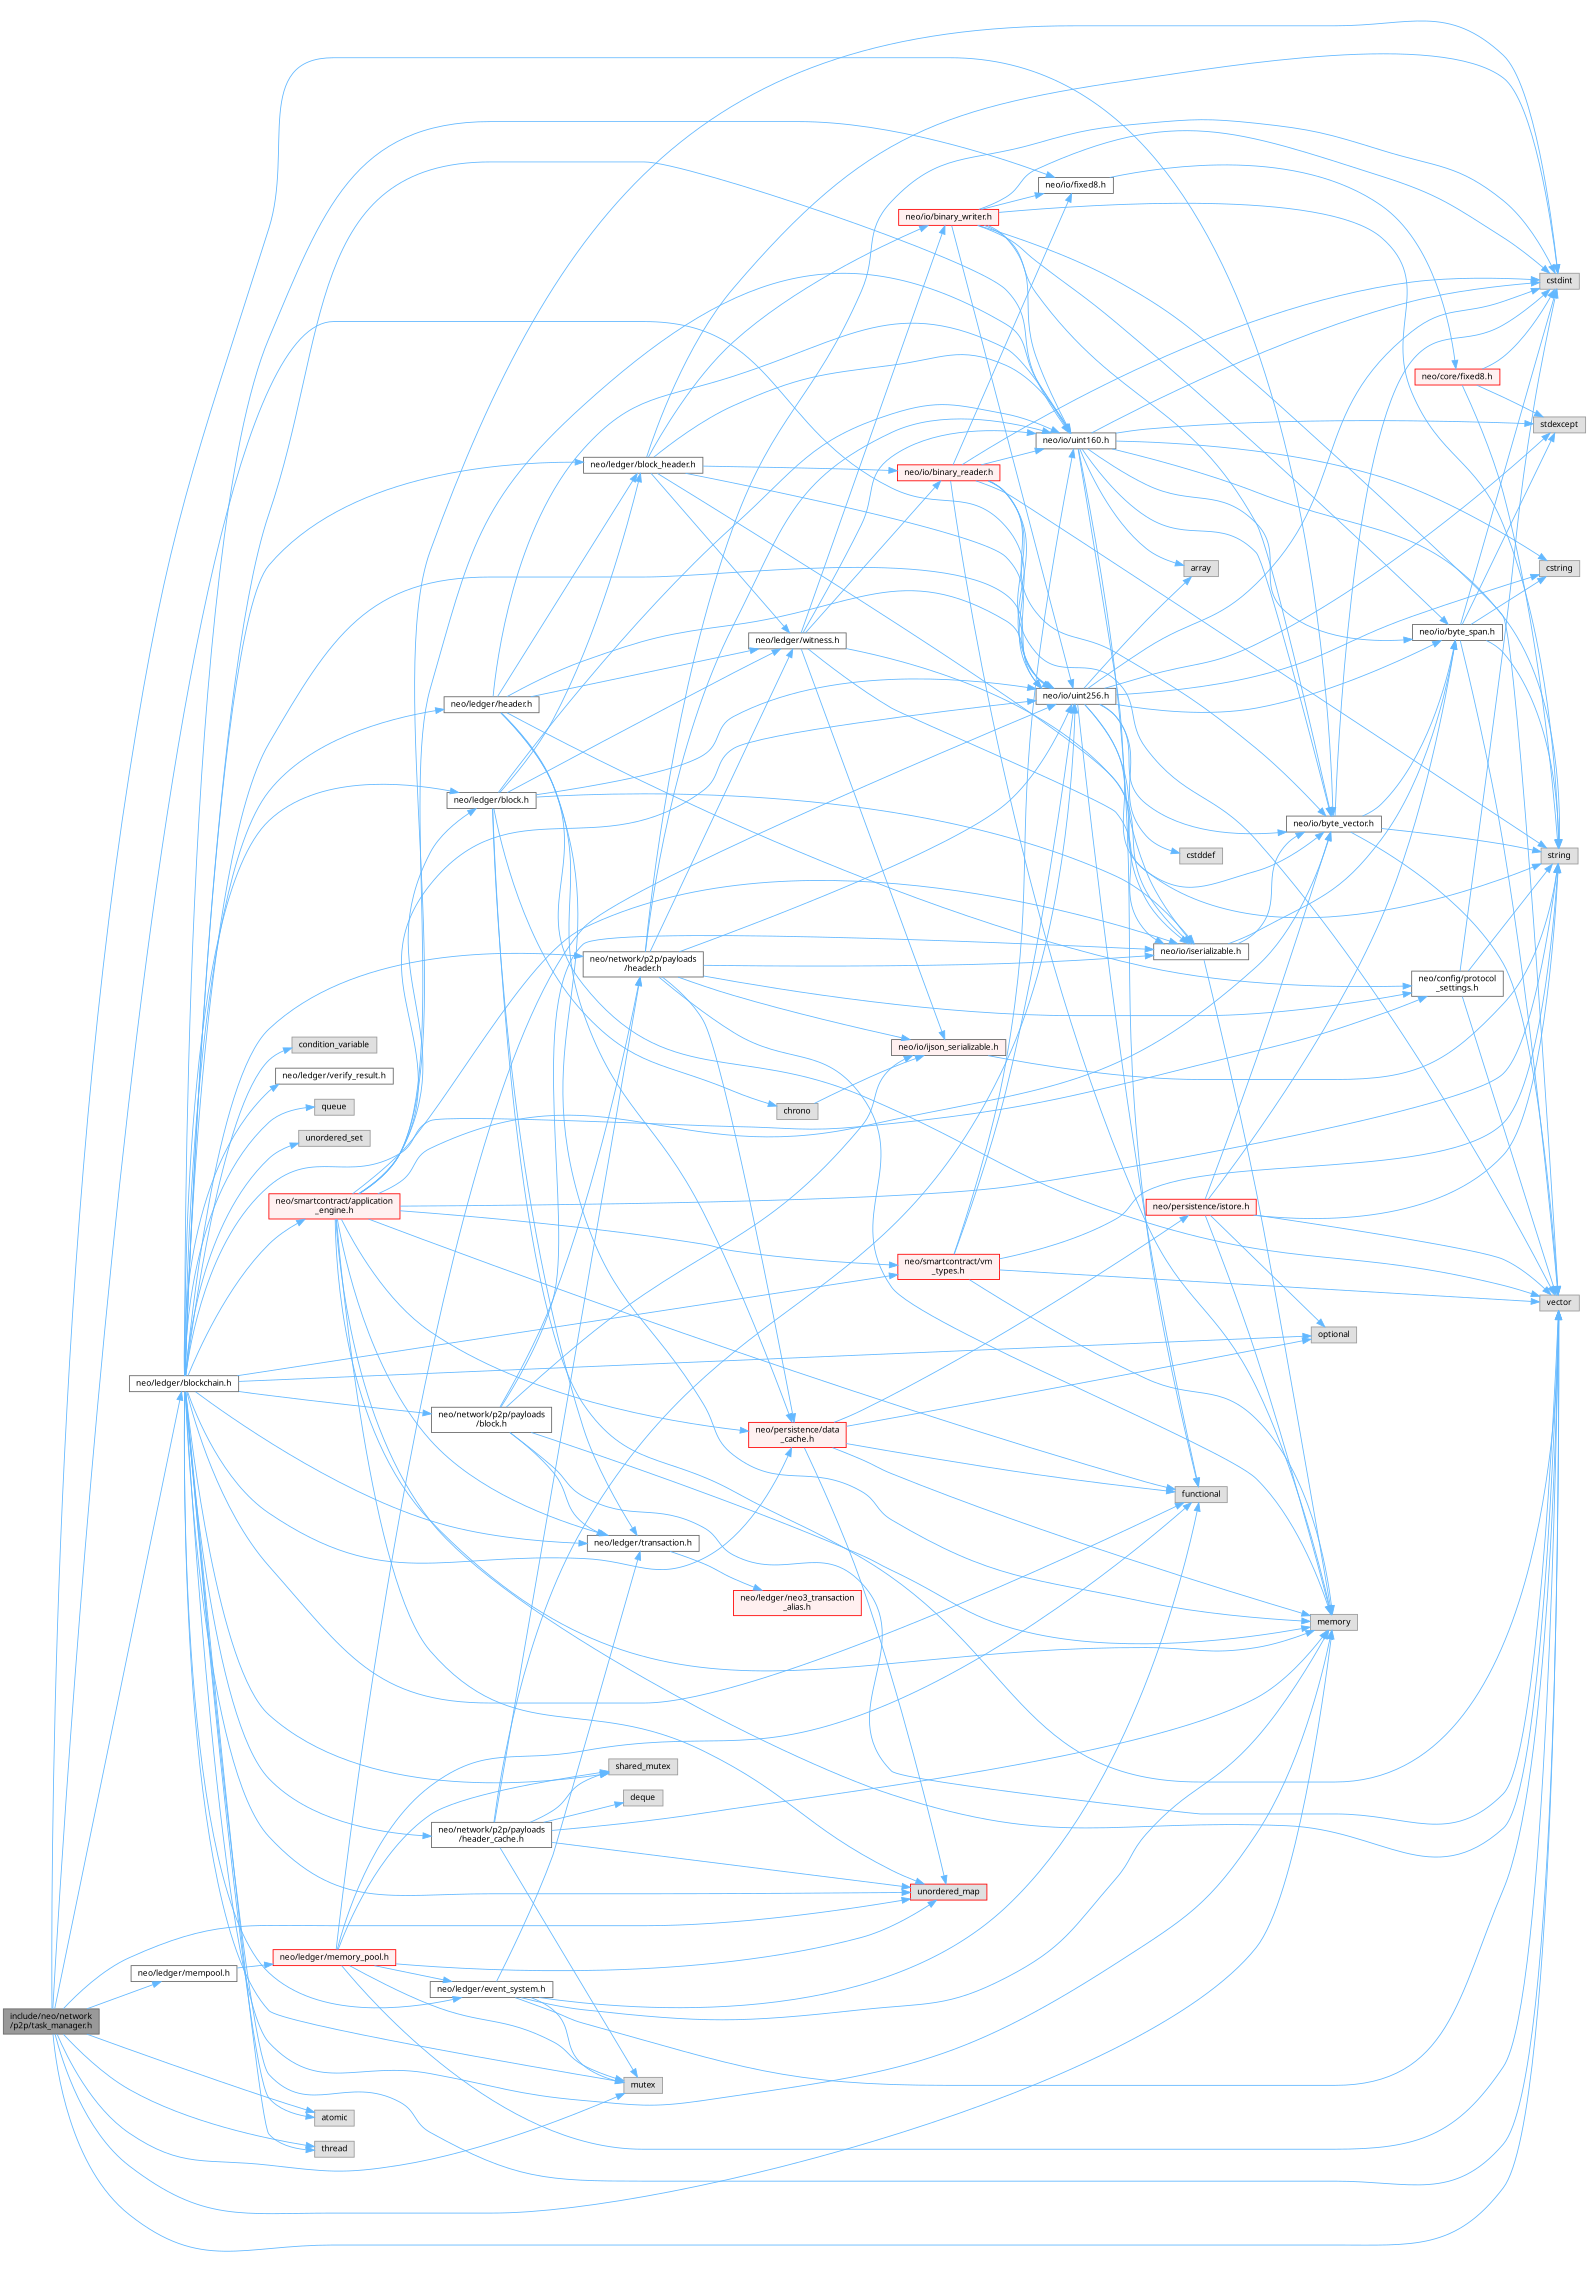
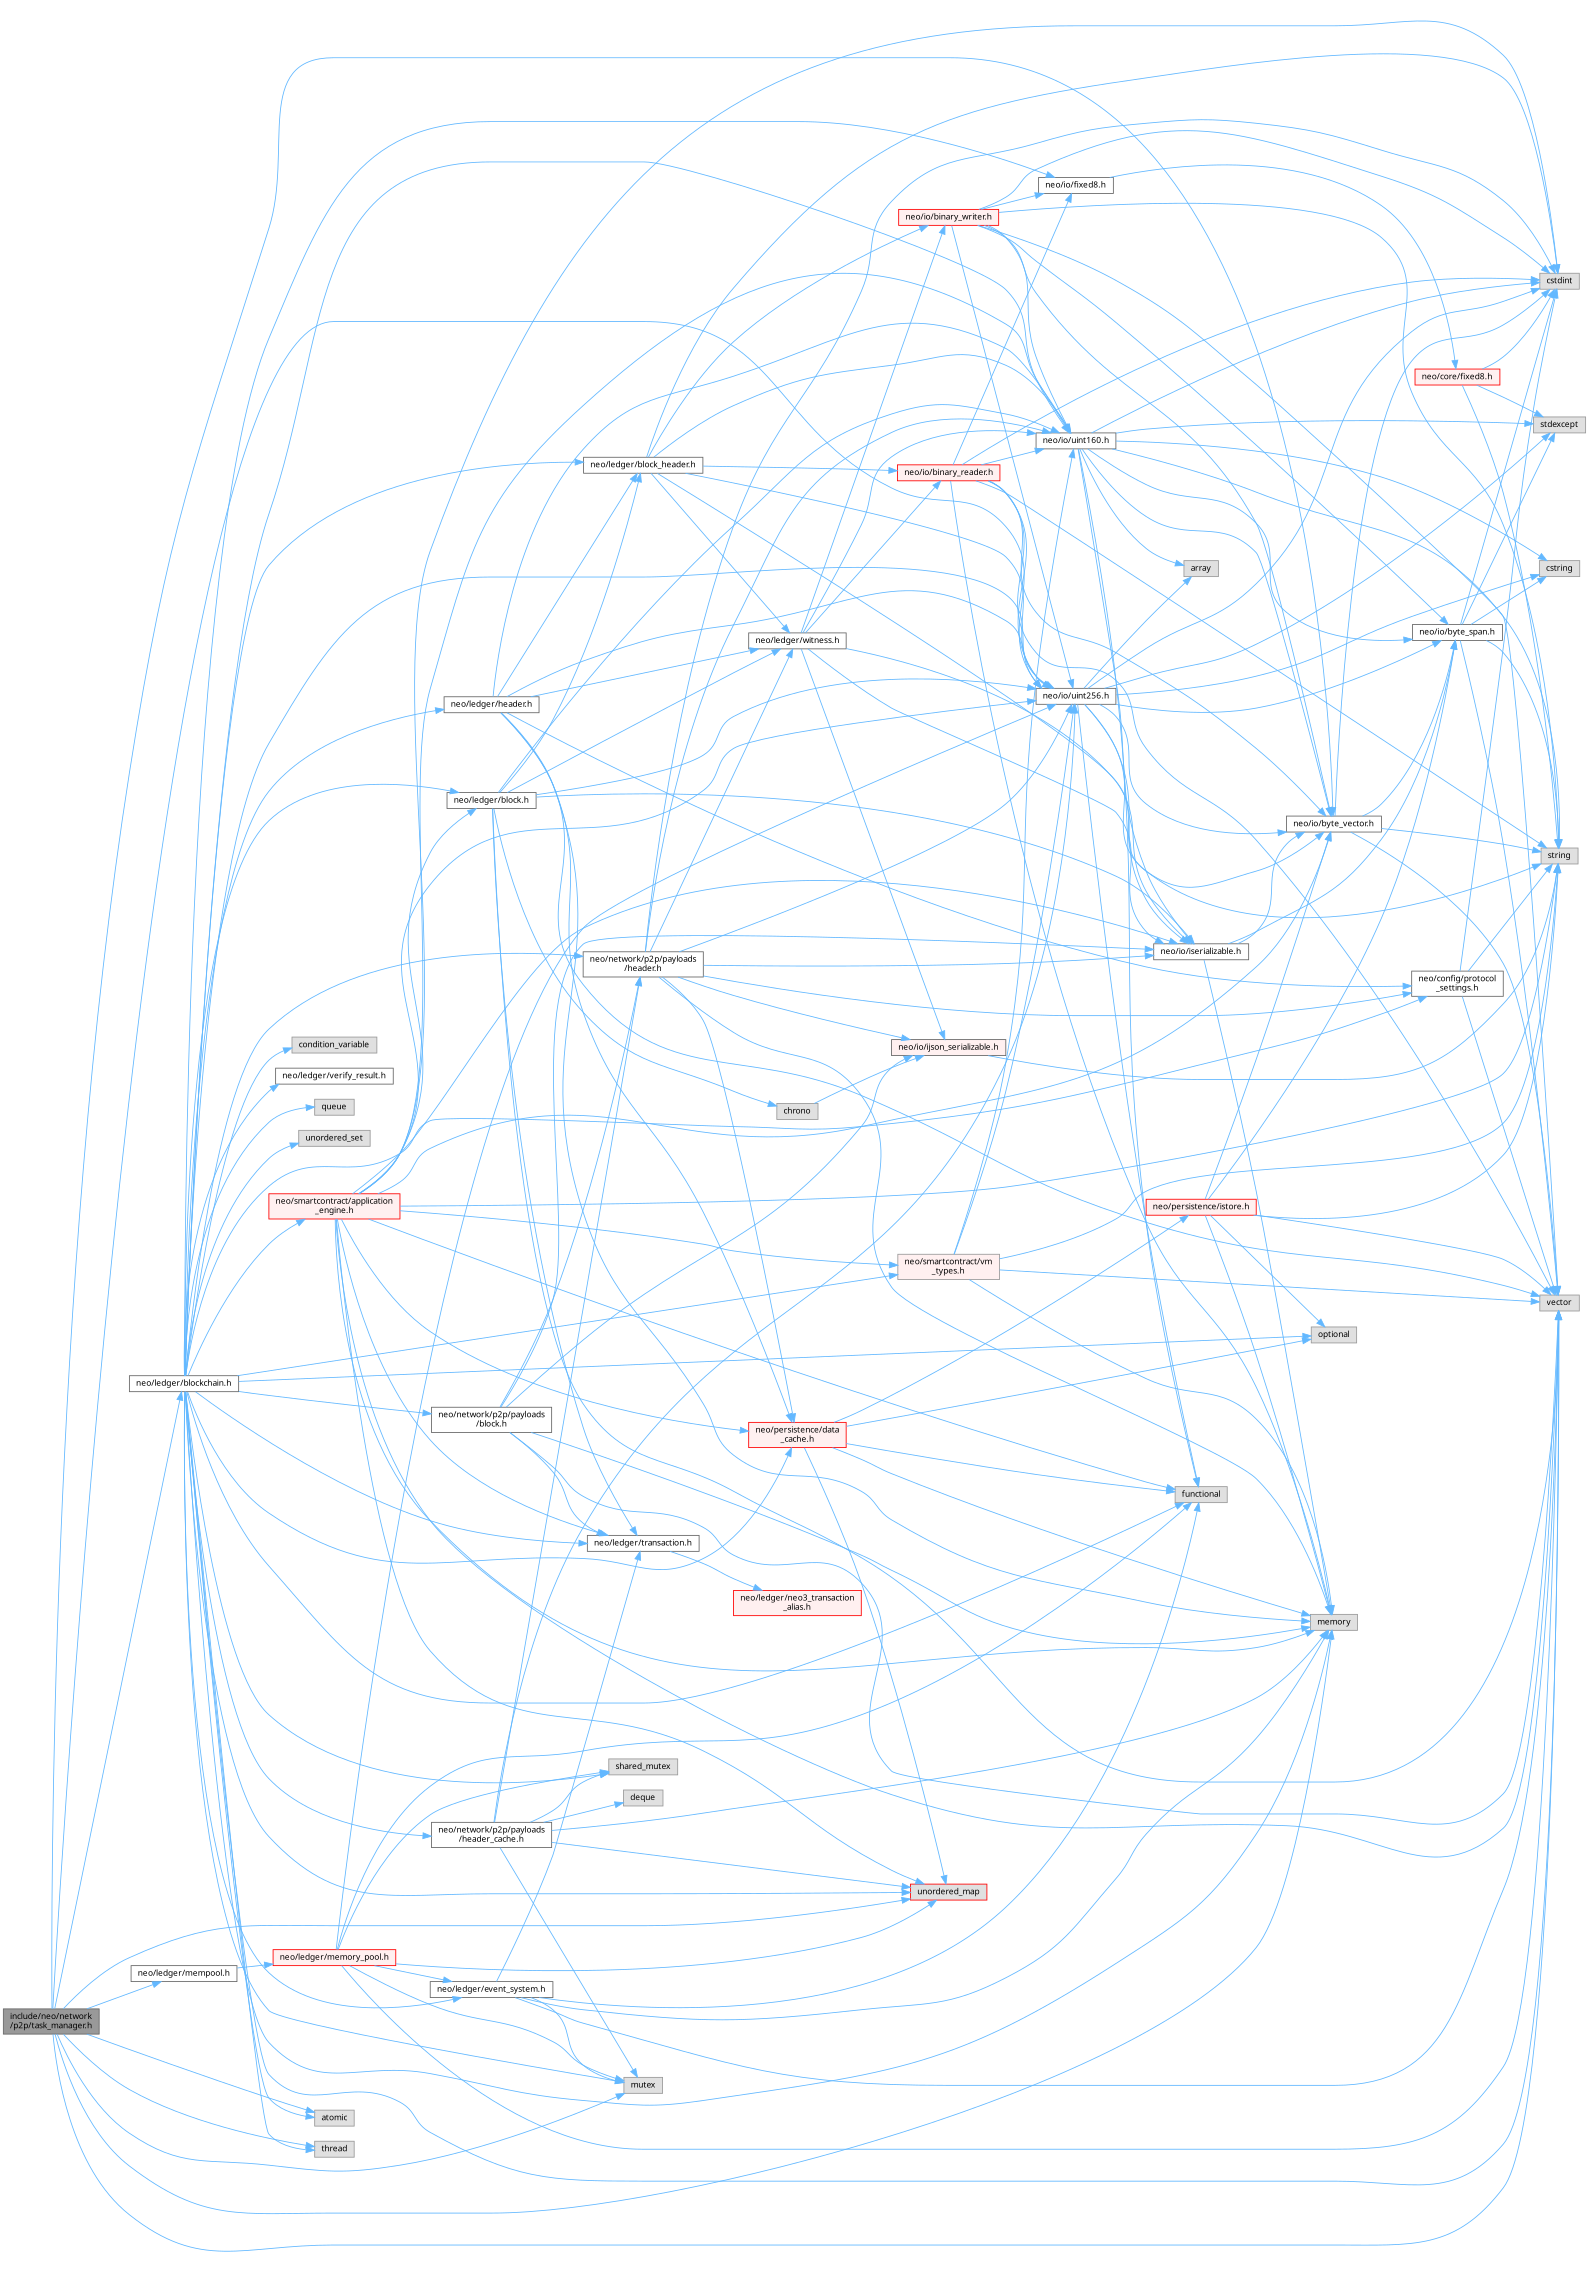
(1201, 856) -> none
(949, 1267) -> (949, 1267)
